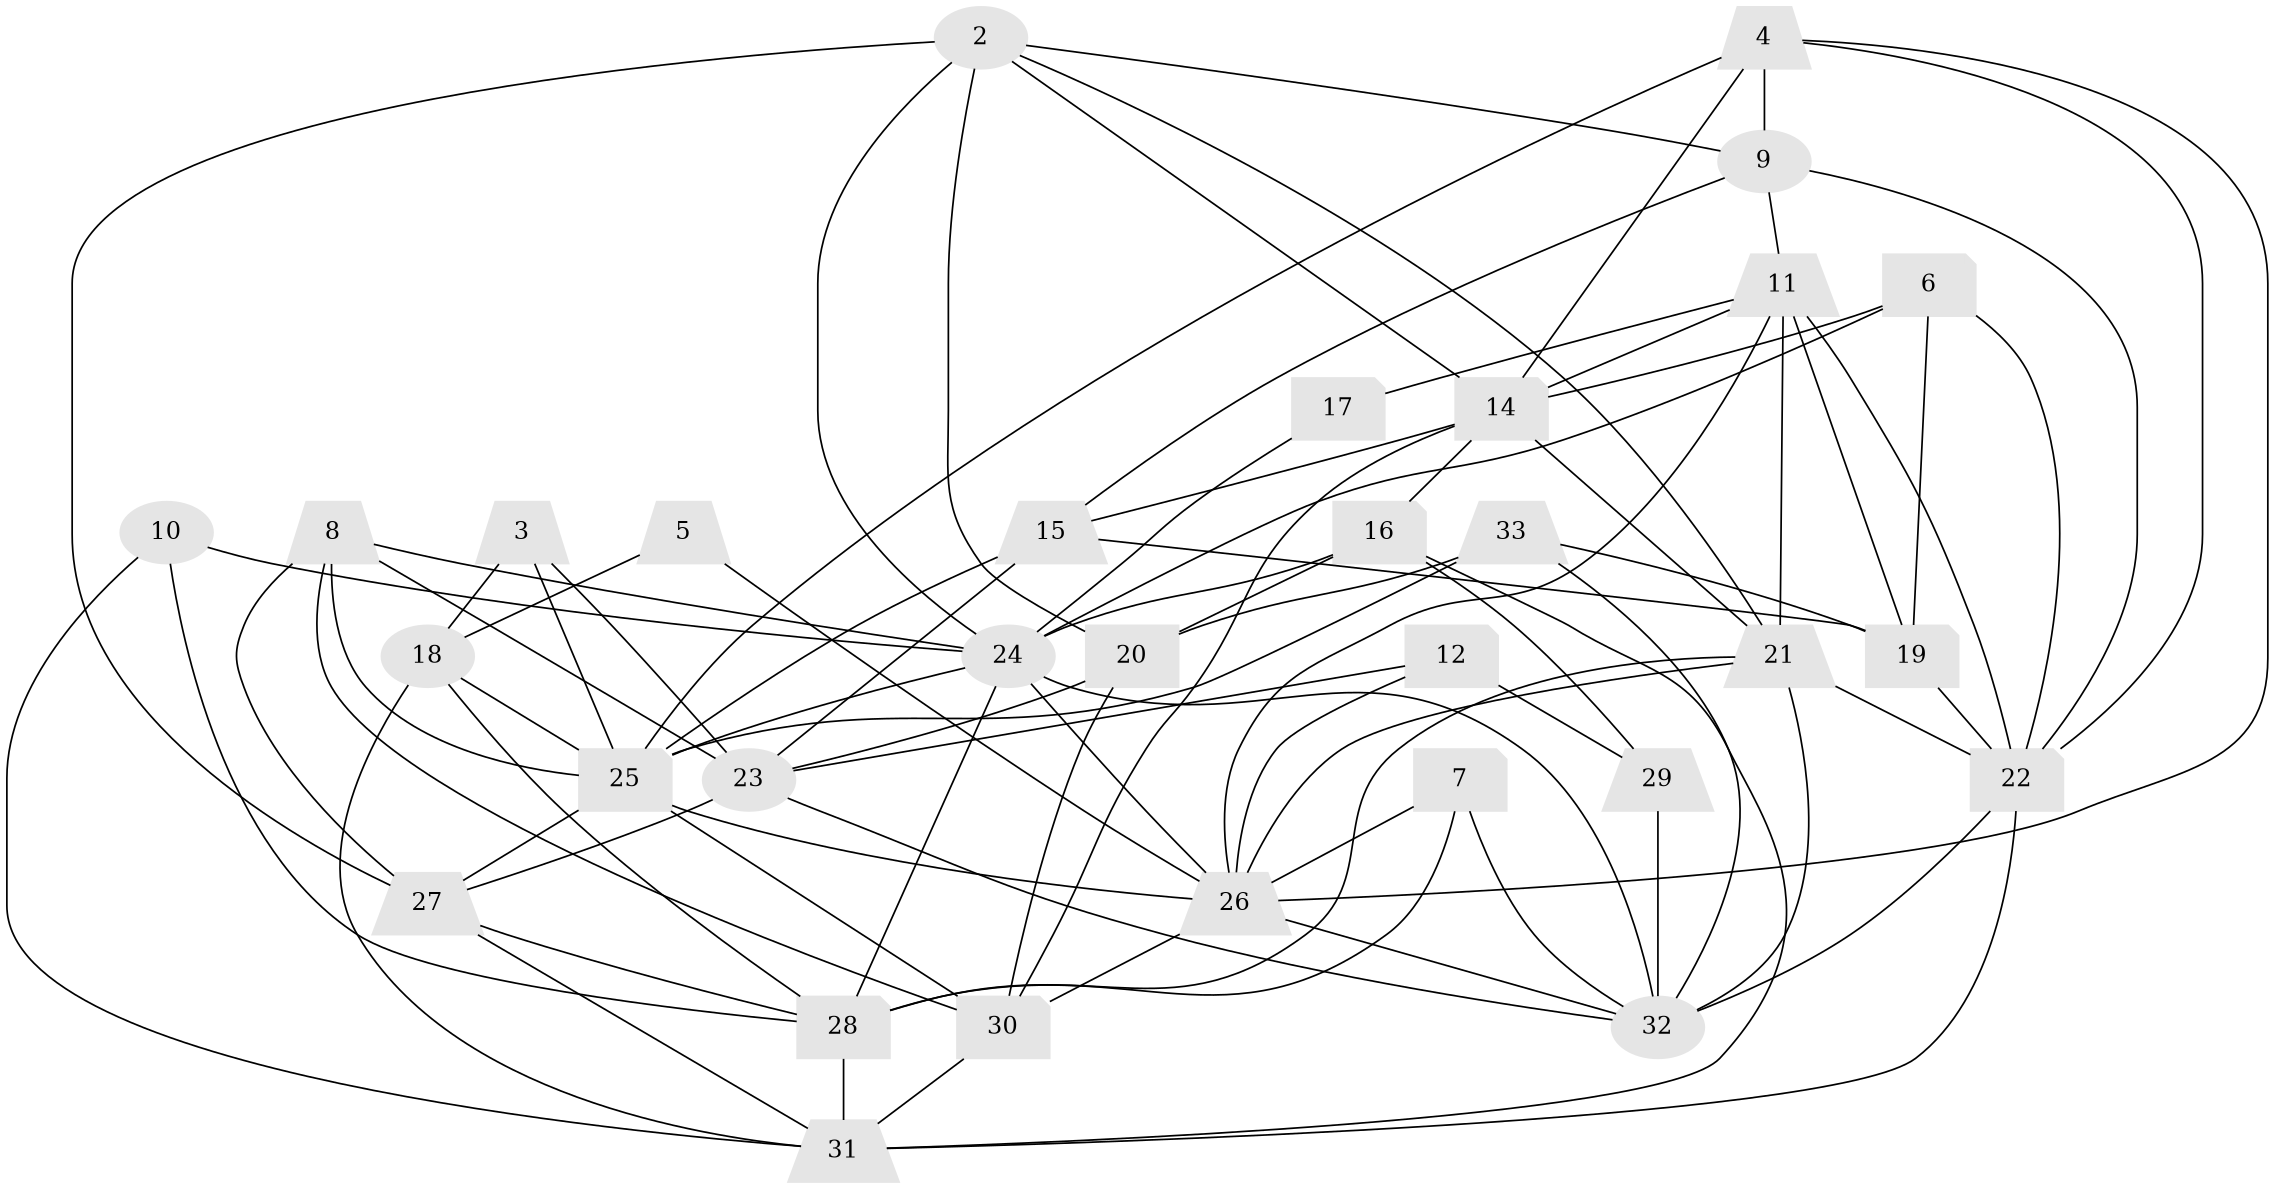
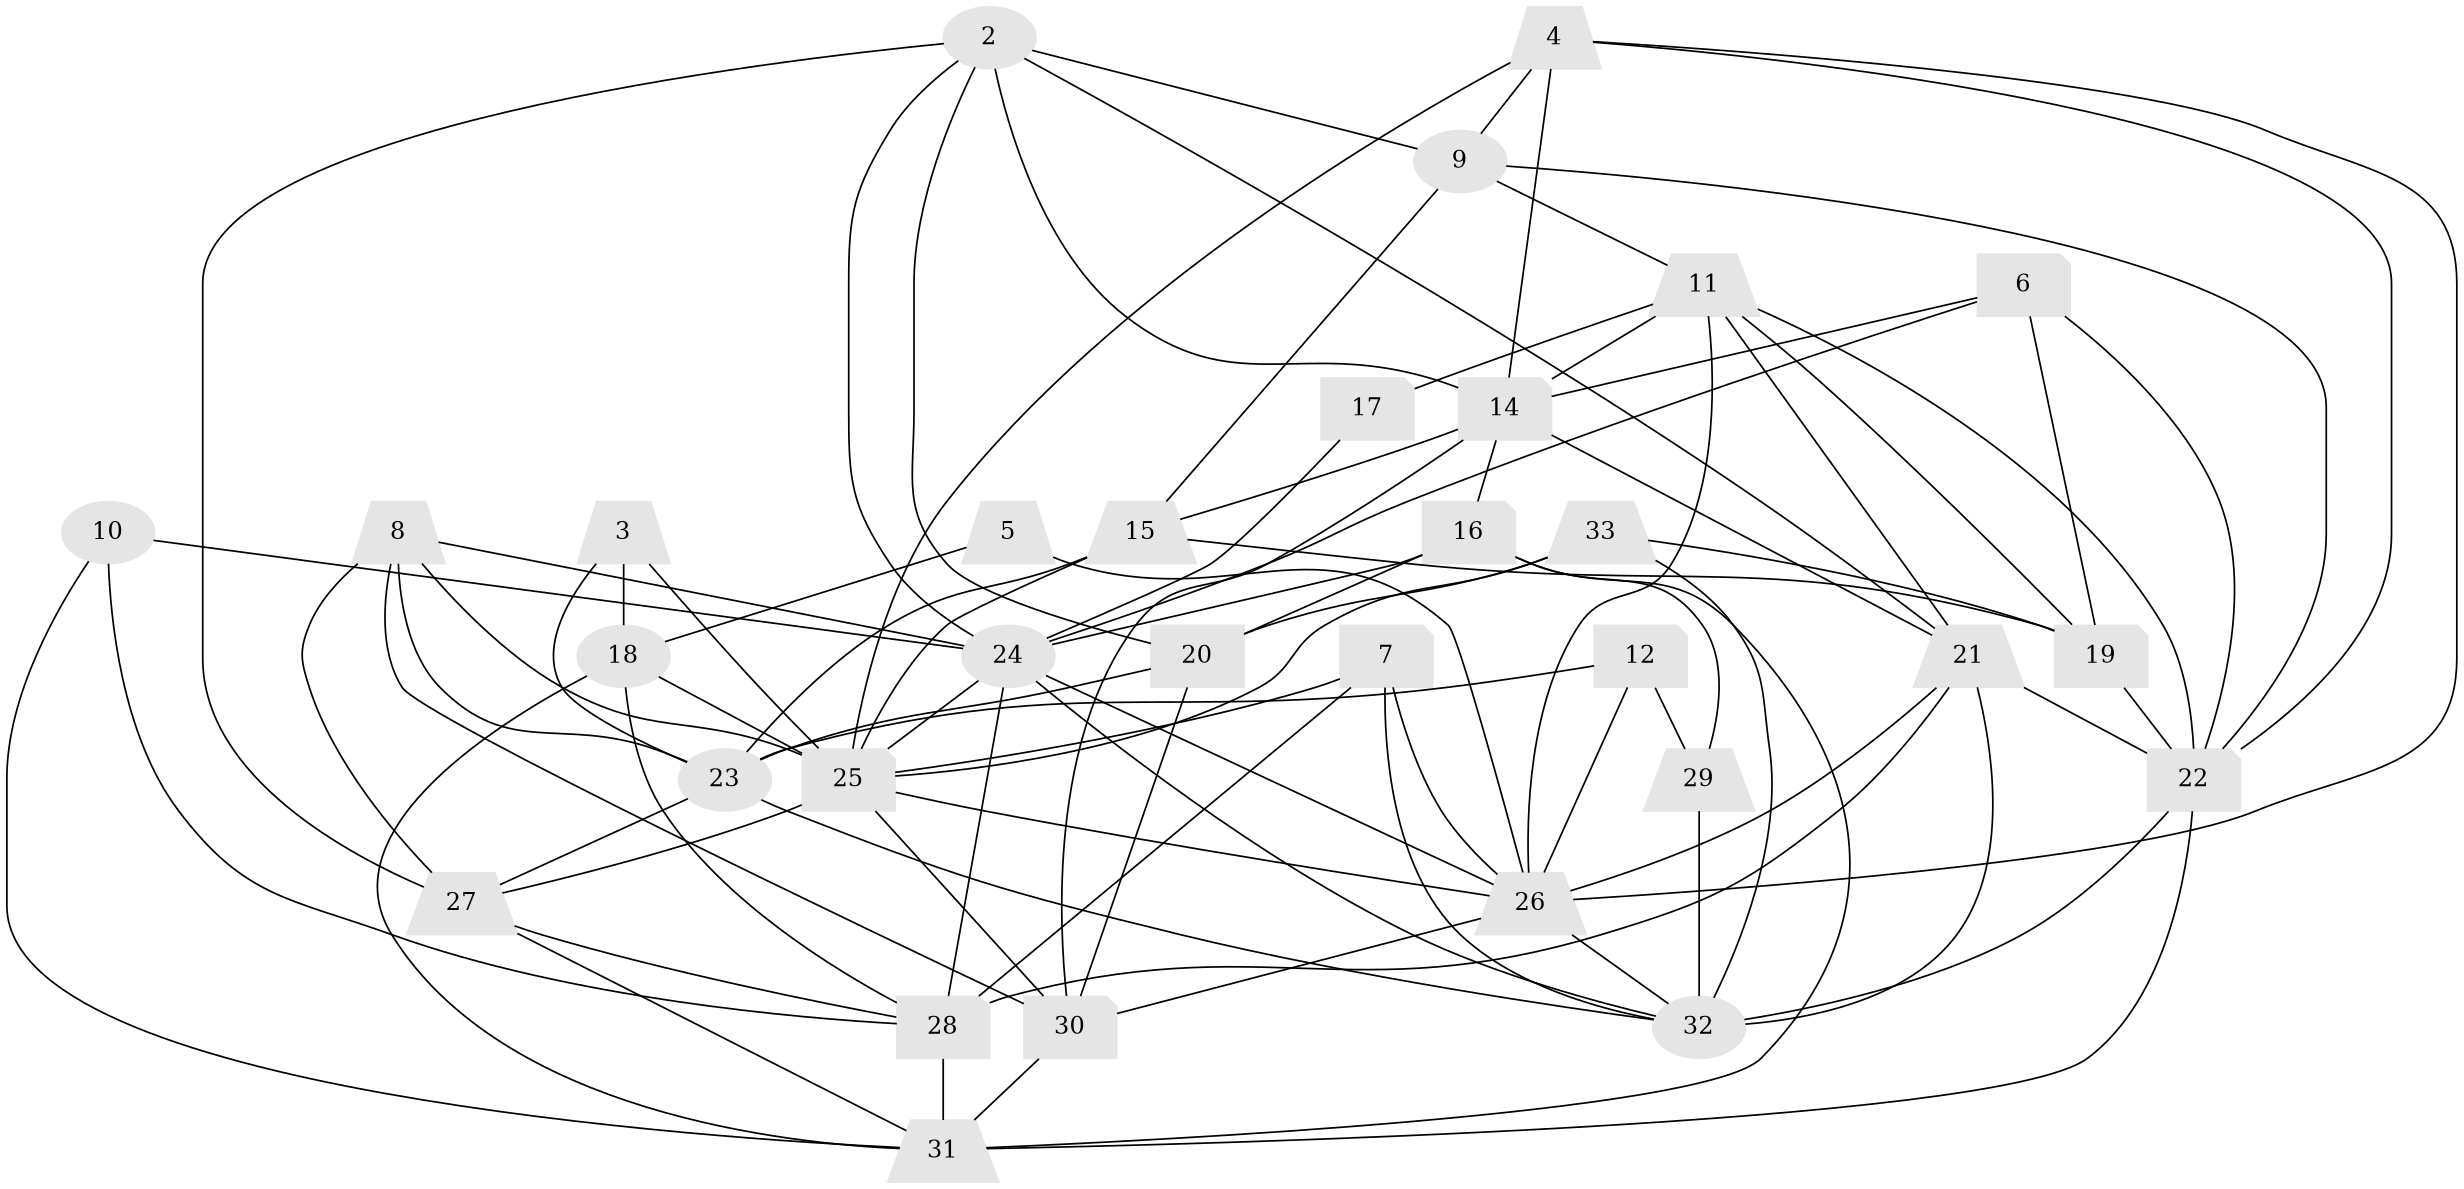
none -> (1120, 735)
